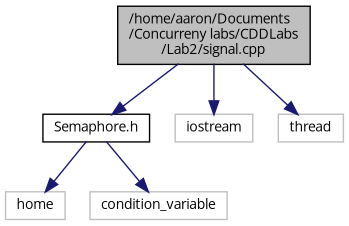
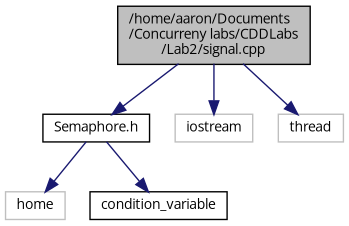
(159, 206) -> (159, 206)
